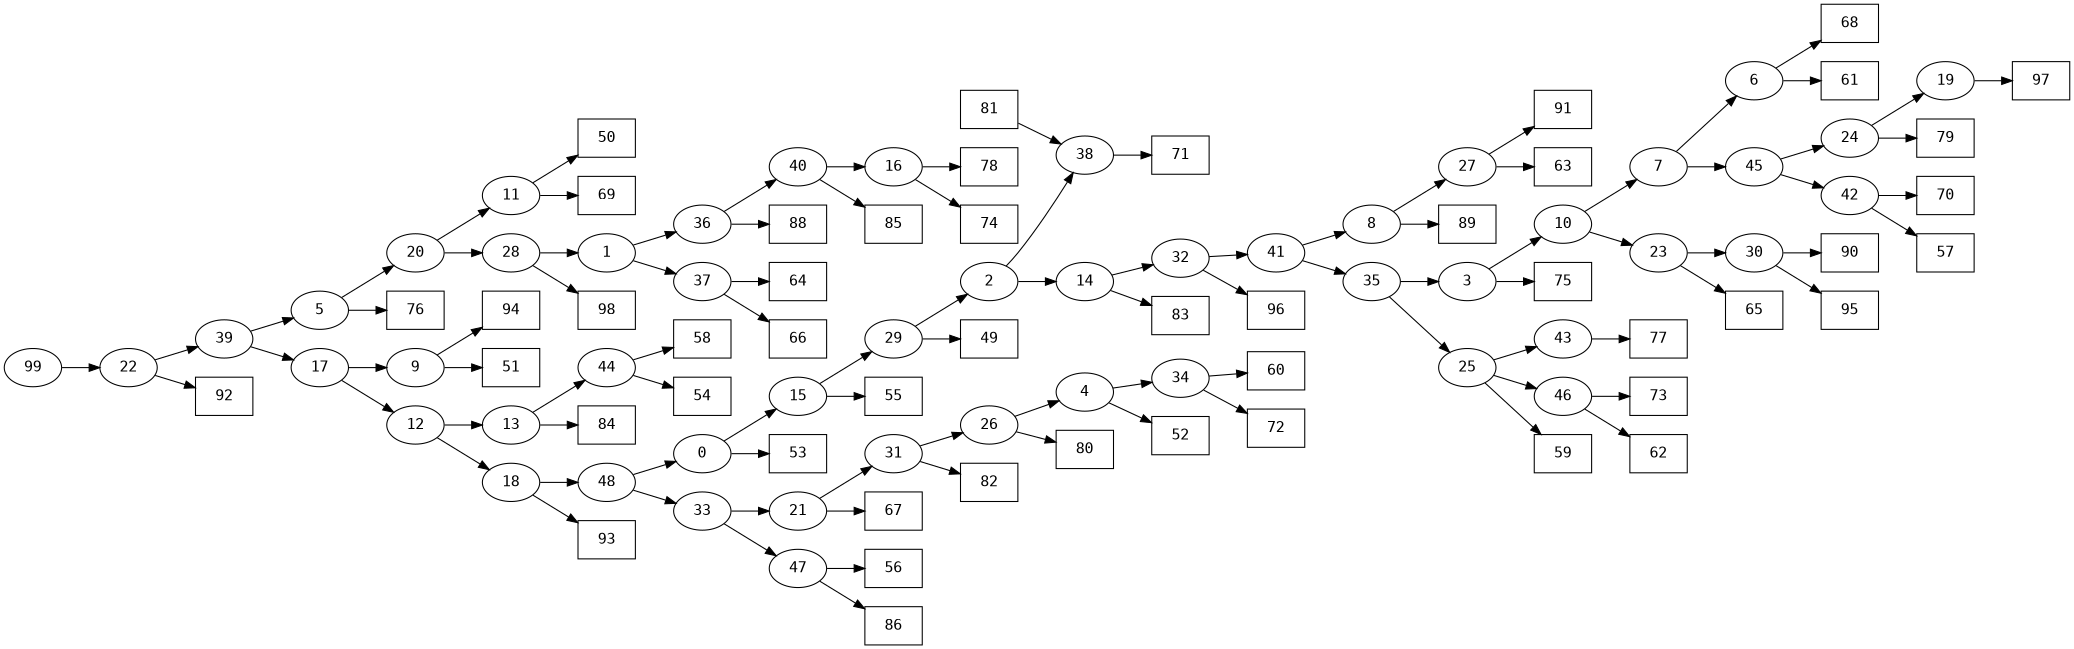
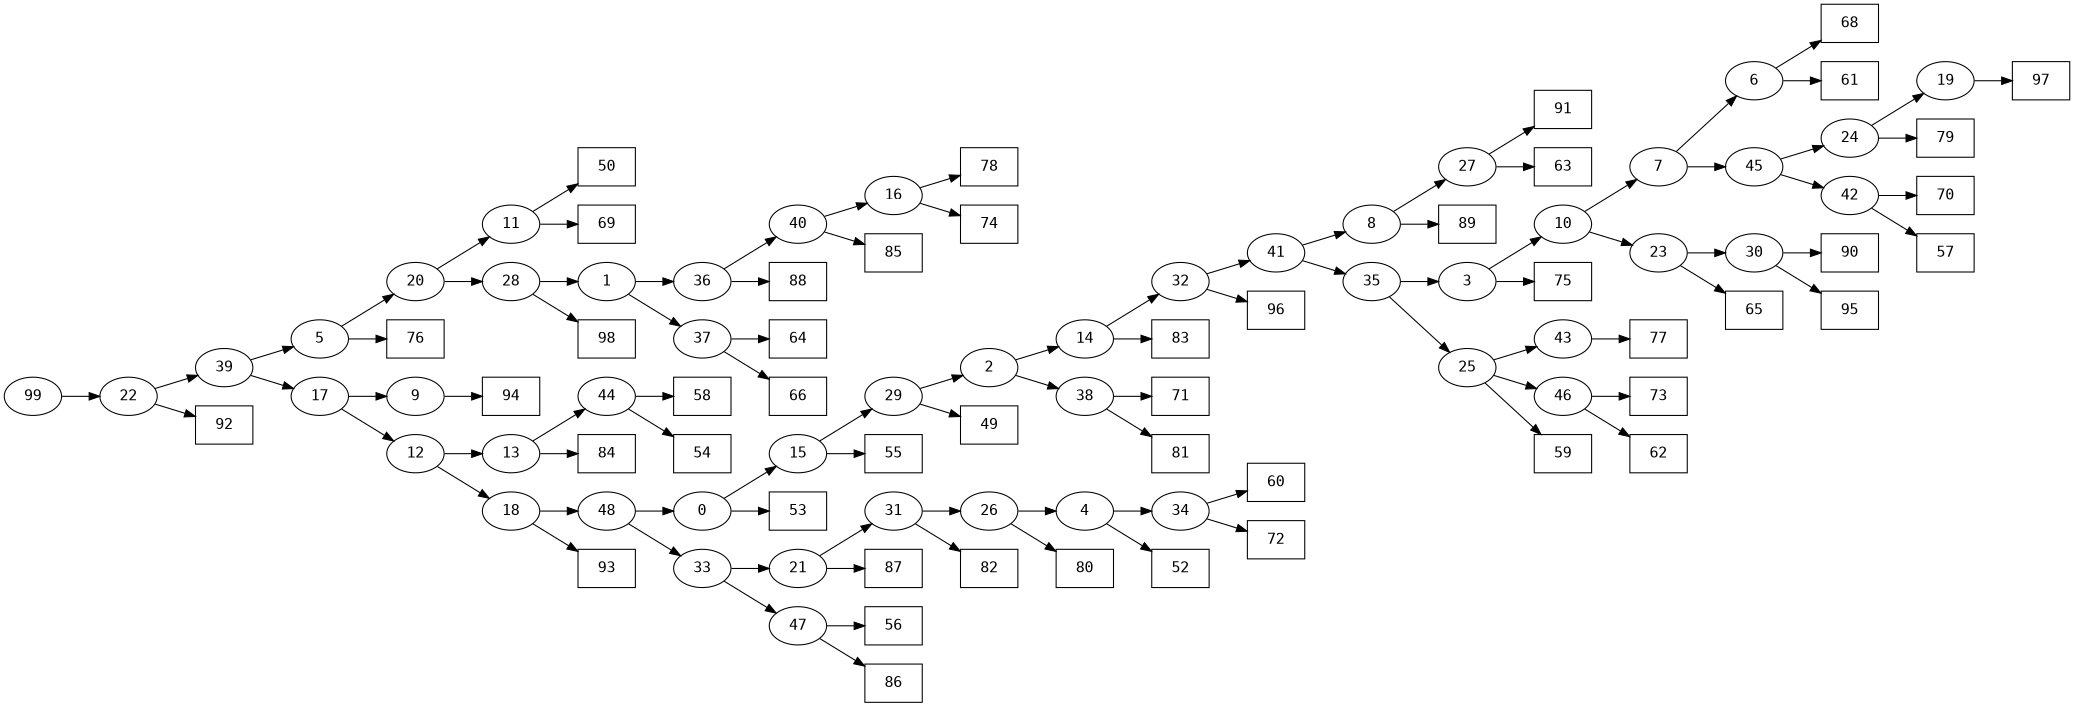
(1035, 131) -> (1125, 420)
(511, 368) -> none
(894, 511) -> (894, 568)
